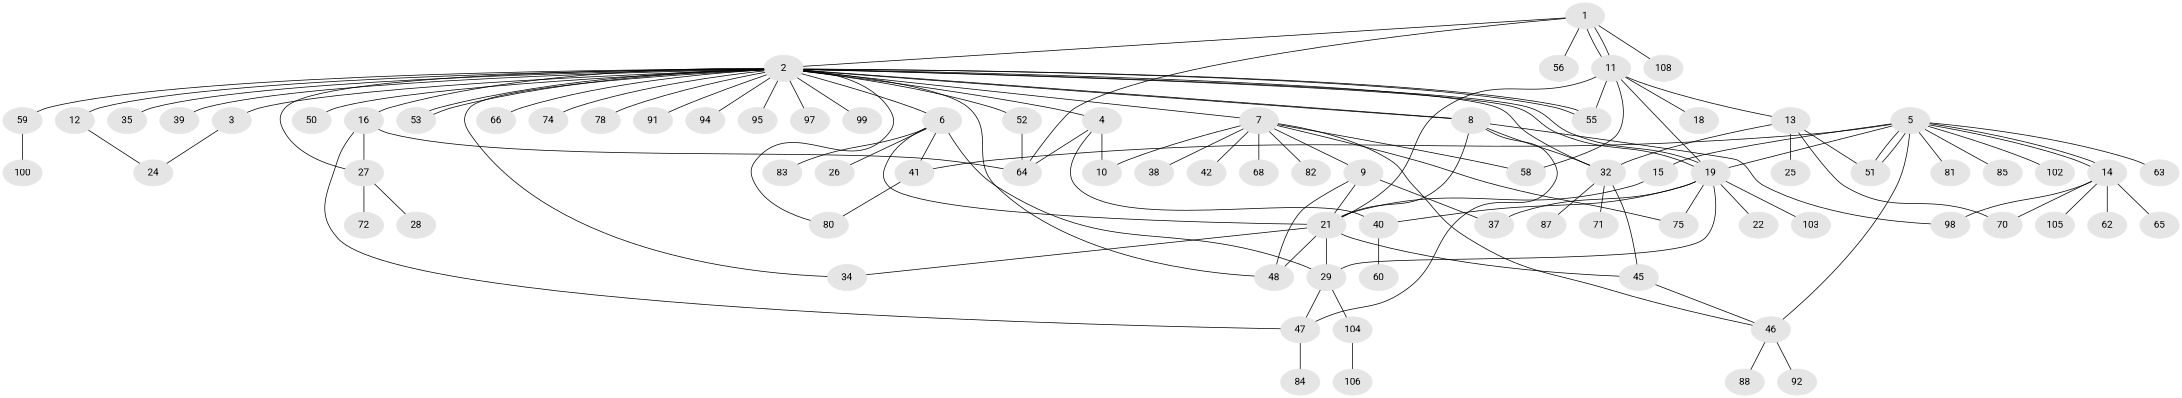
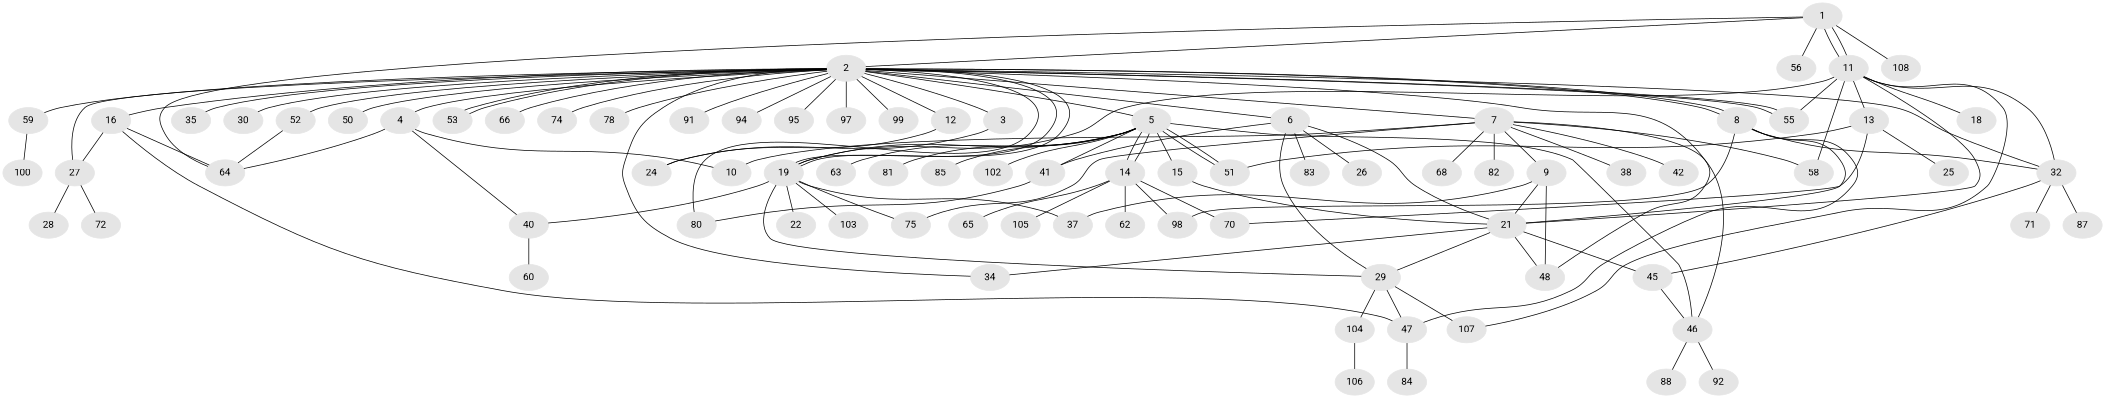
none -> (1000, 91)
(179, 121) -> (243, 121)
(1718, 136) -> (1988, 89)
none -> (1467, 330)
